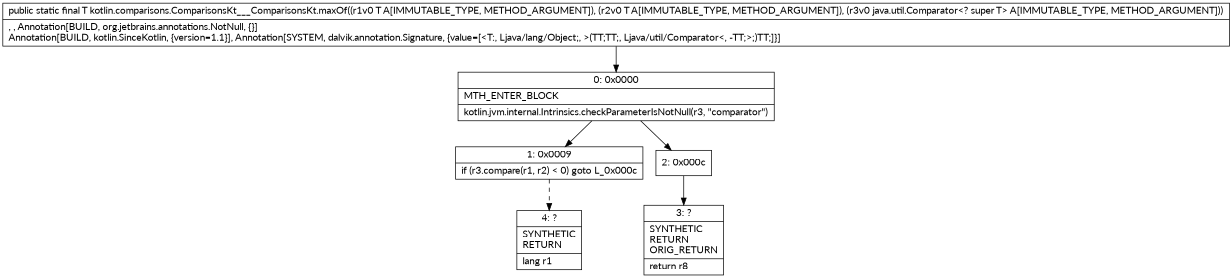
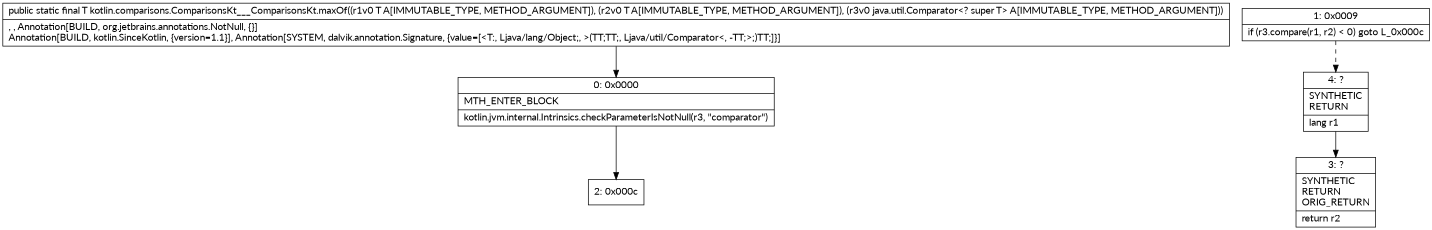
(581, 131) -> none
(684, 187) -> (1336, 141)
(669, 267) -> (1321, 219)
